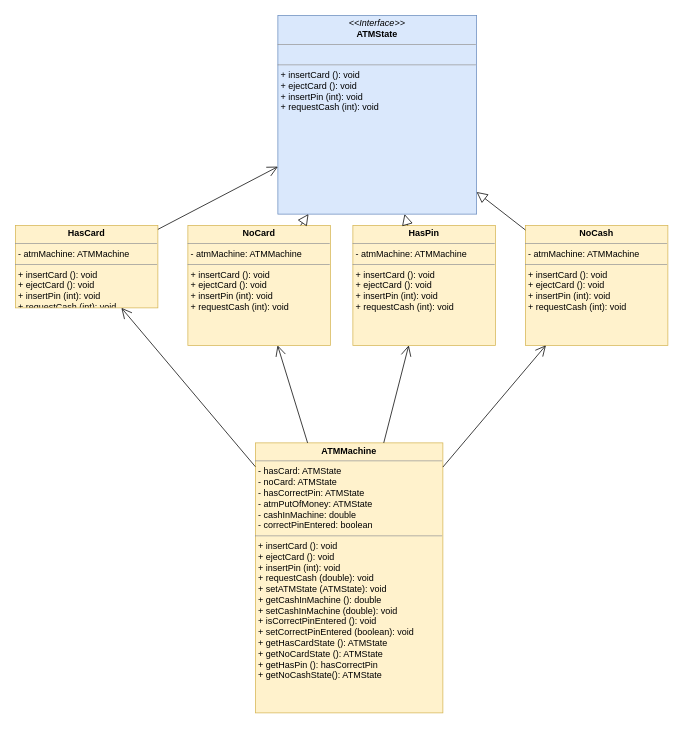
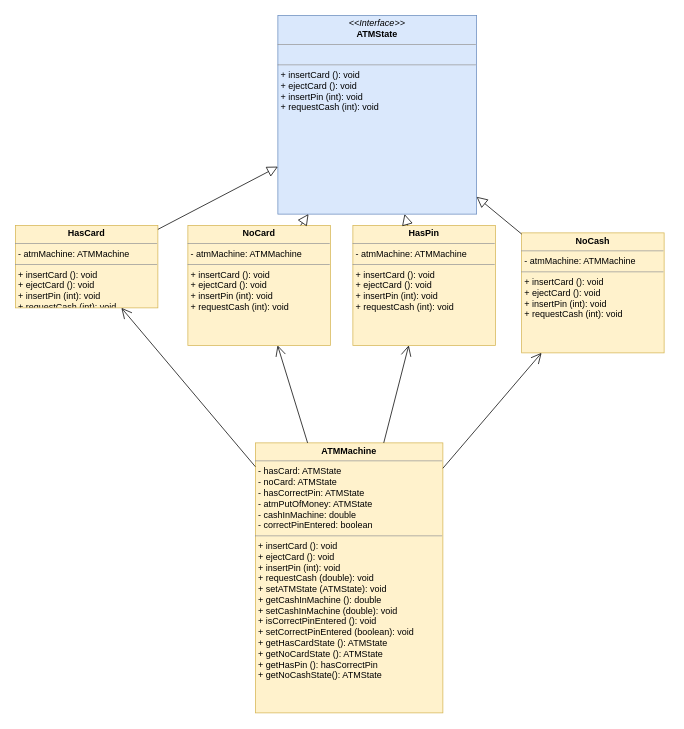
(271, 170) -> (268, 172)
(597, 285) -> (593, 293)
